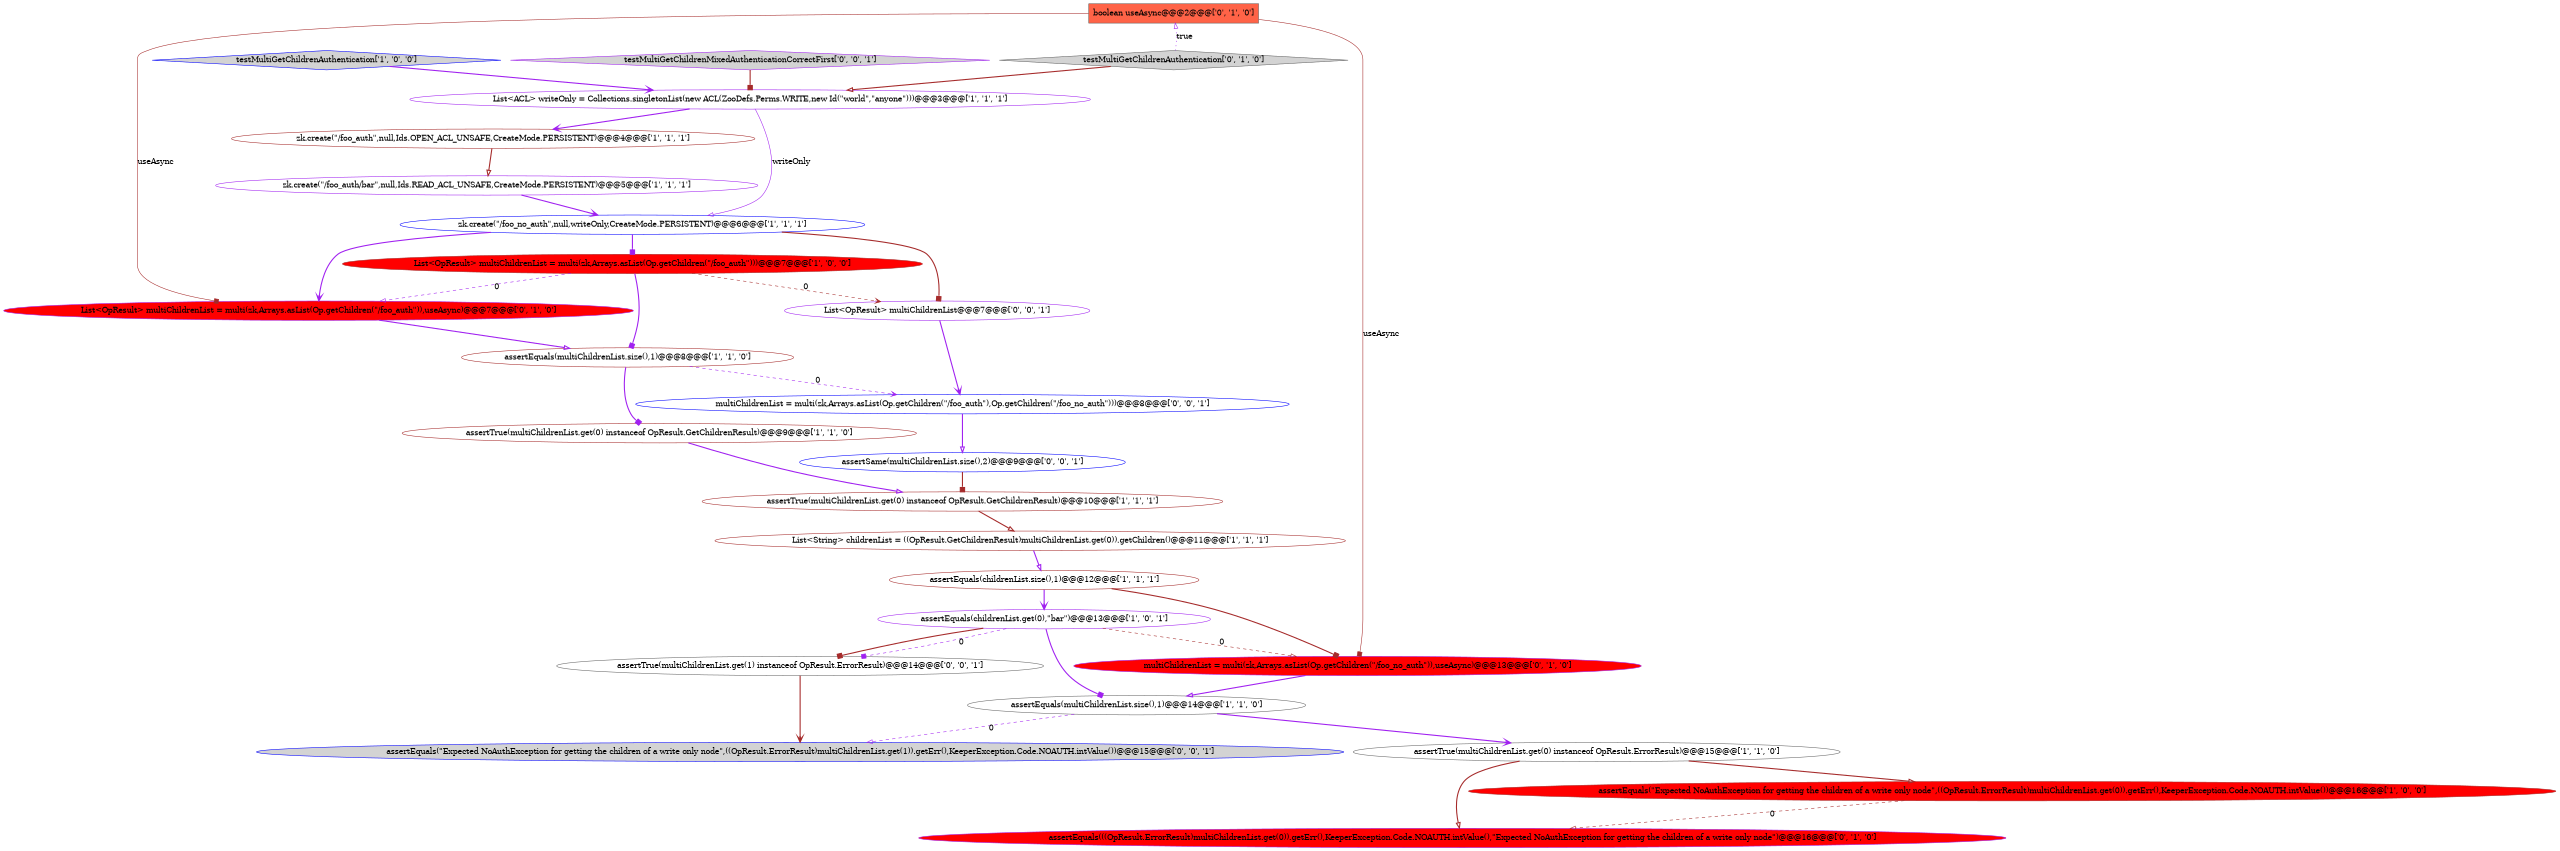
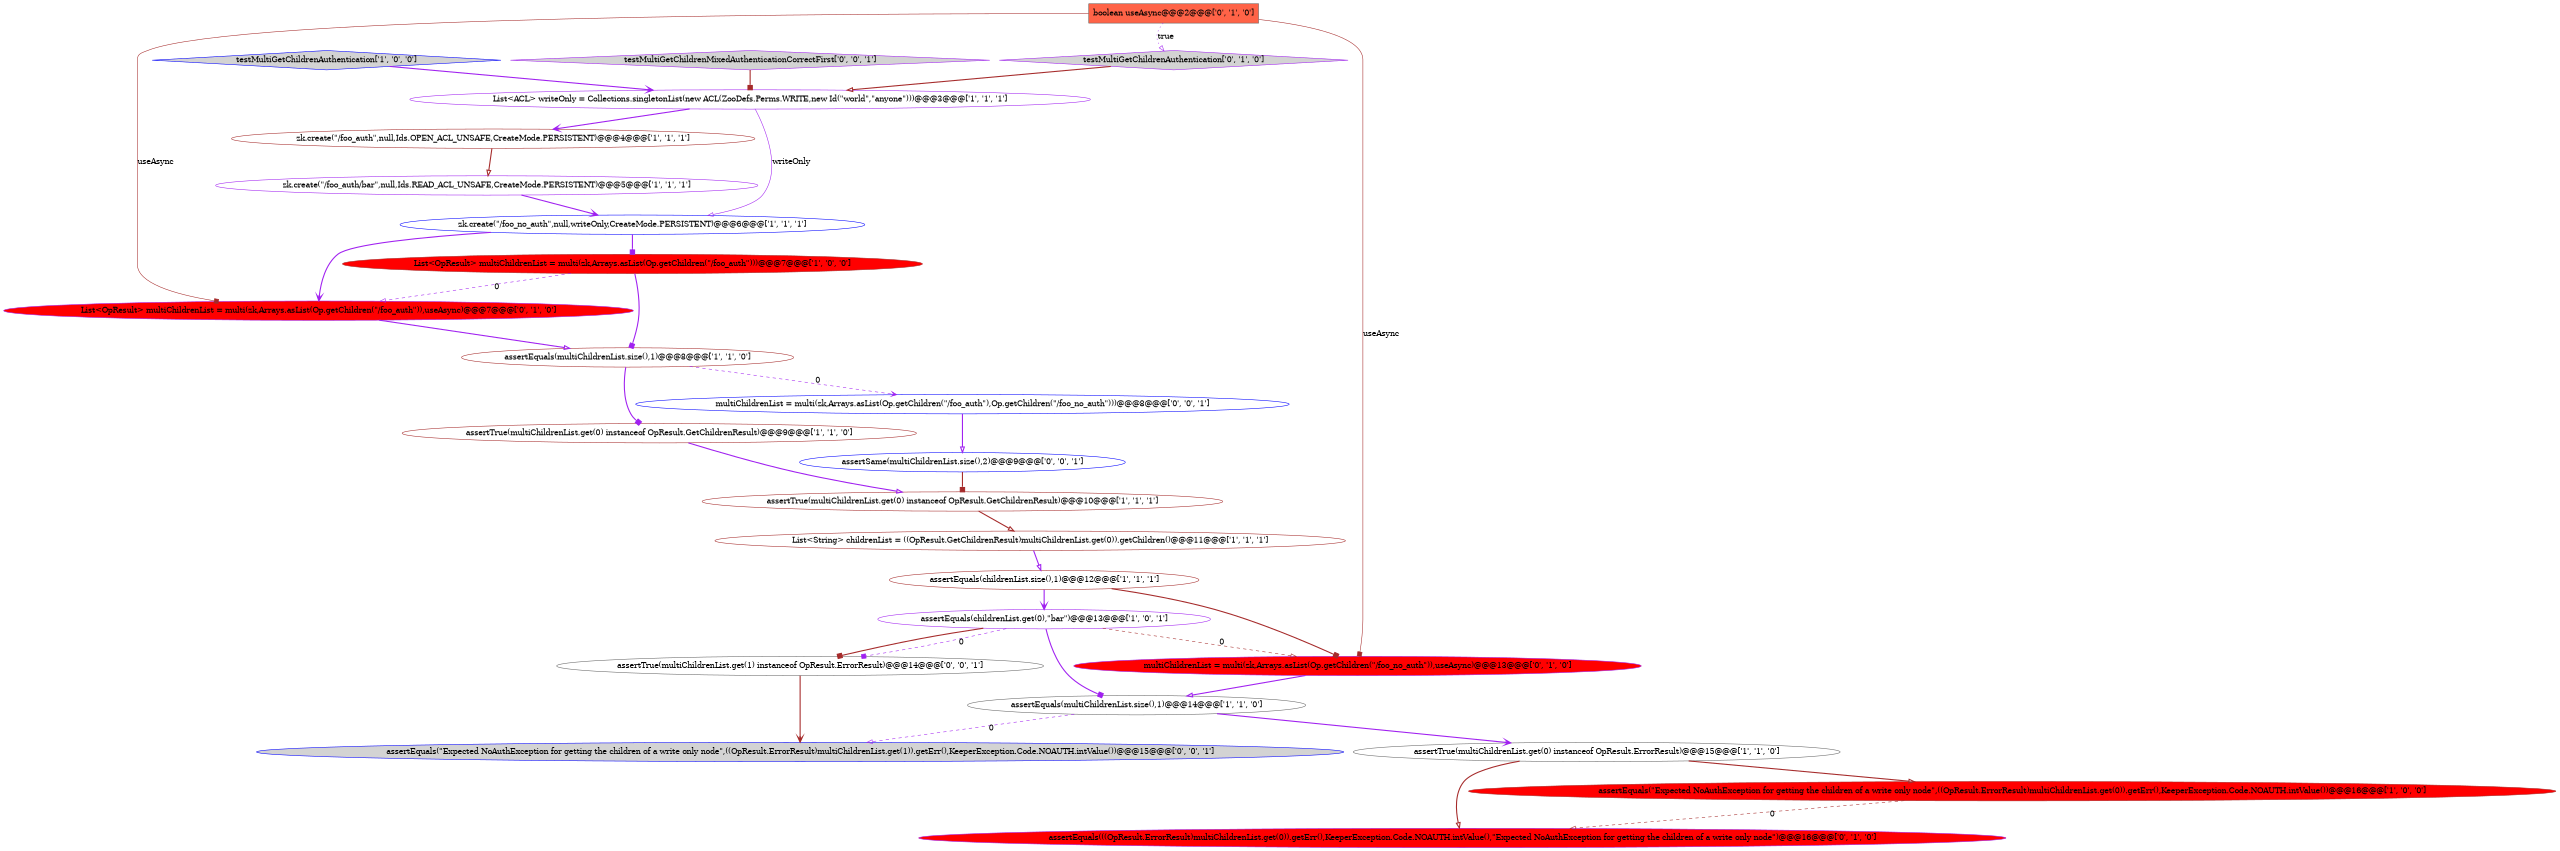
(1176, 40) -> (1157, 35)
(1174, 60) -> (1174, 60)
(937, 311) -> none
